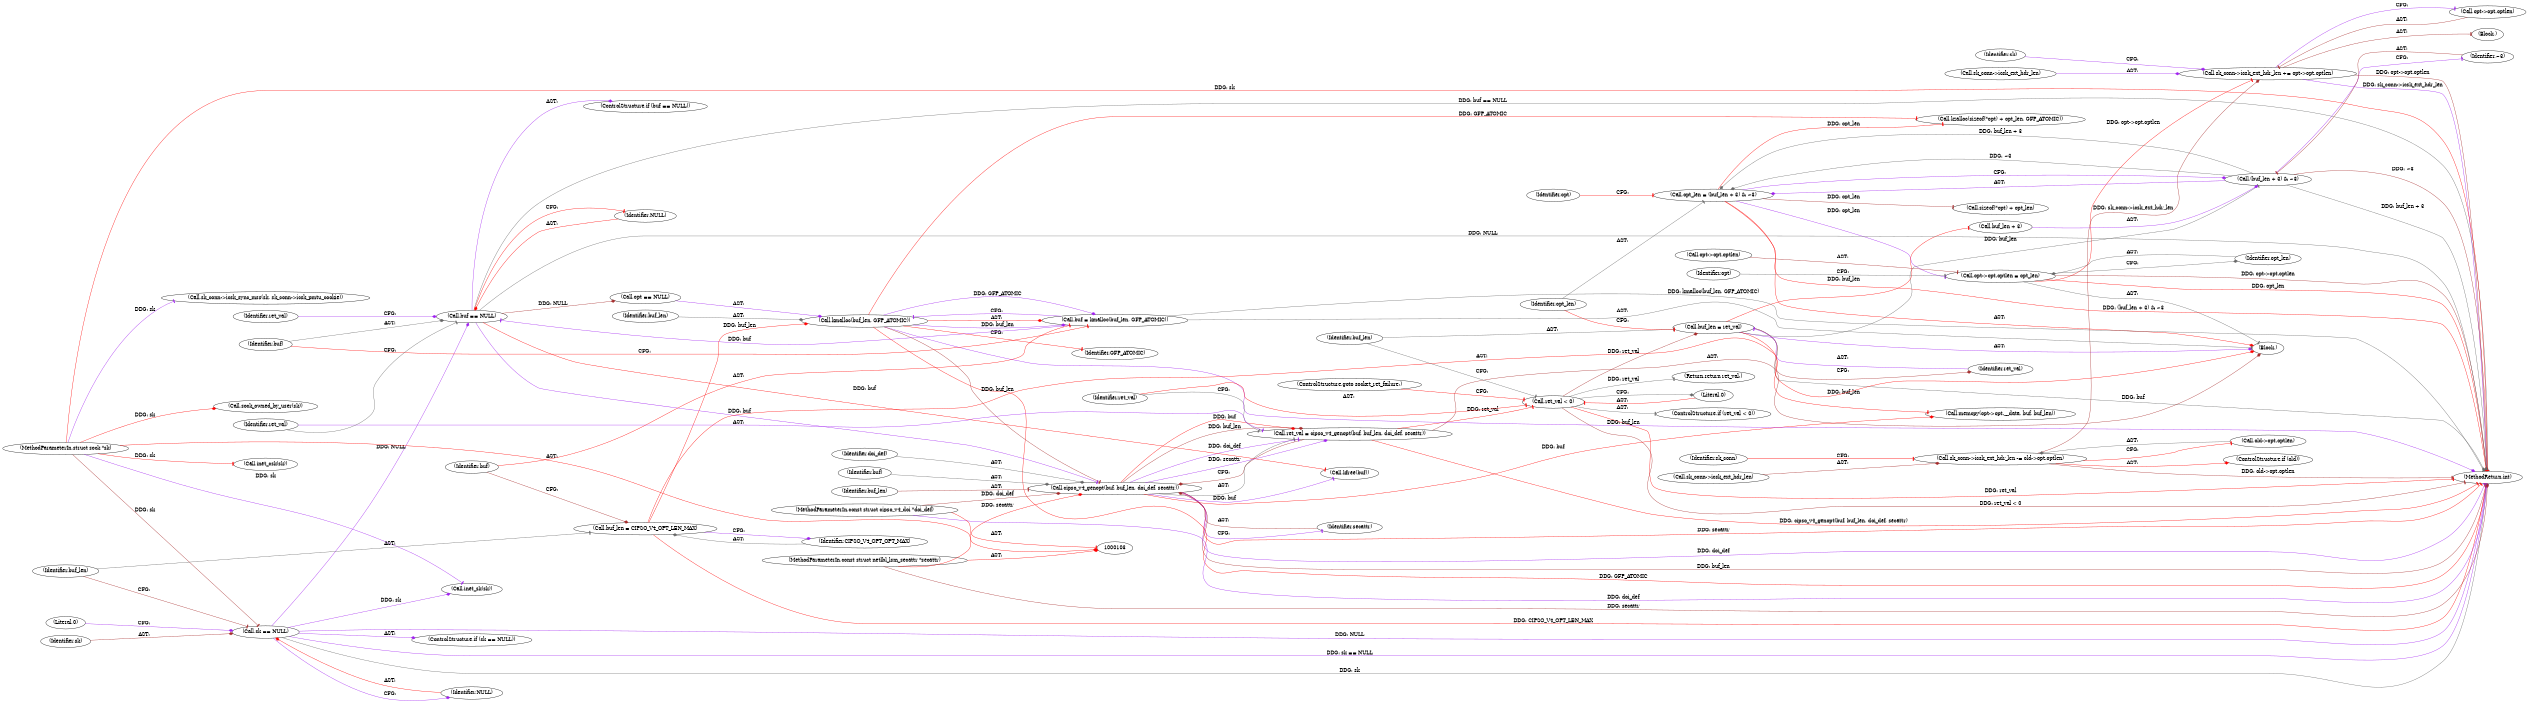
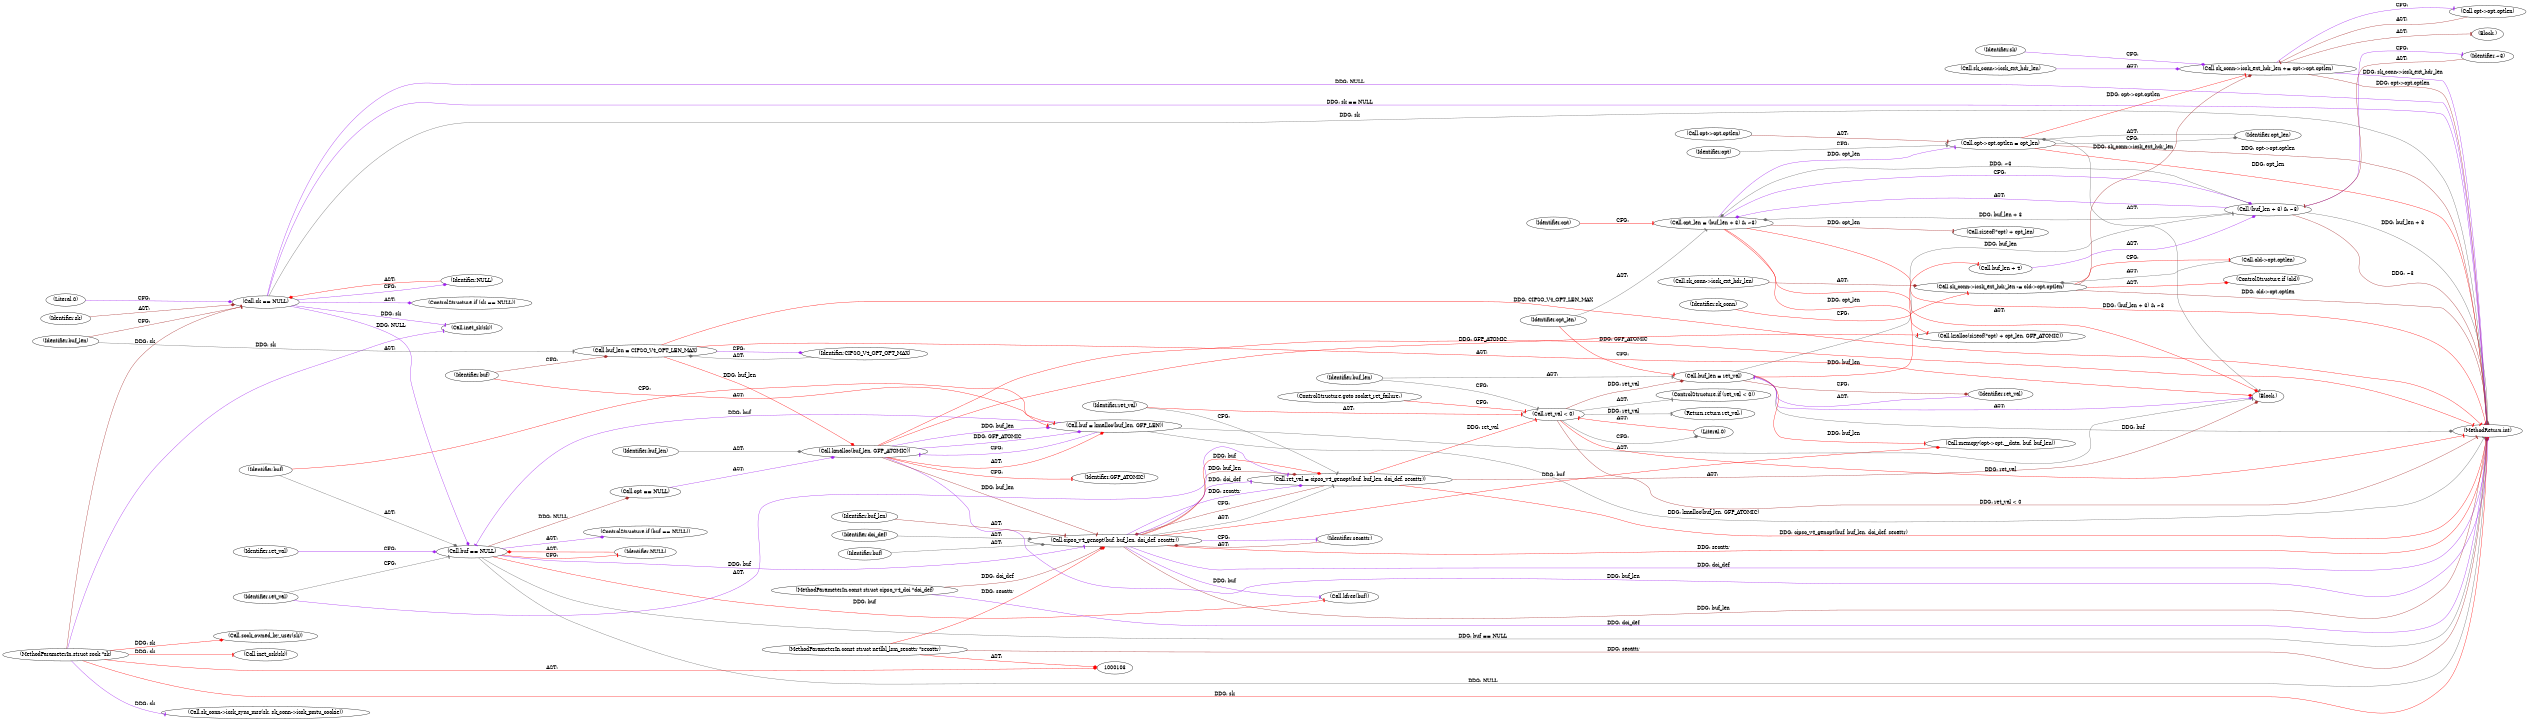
(2000, 227) -> (2000, 269)
(1115, 320) -> (1115, 426)
(1016, 543) -> none
(367, 611) -> (369, 315)
